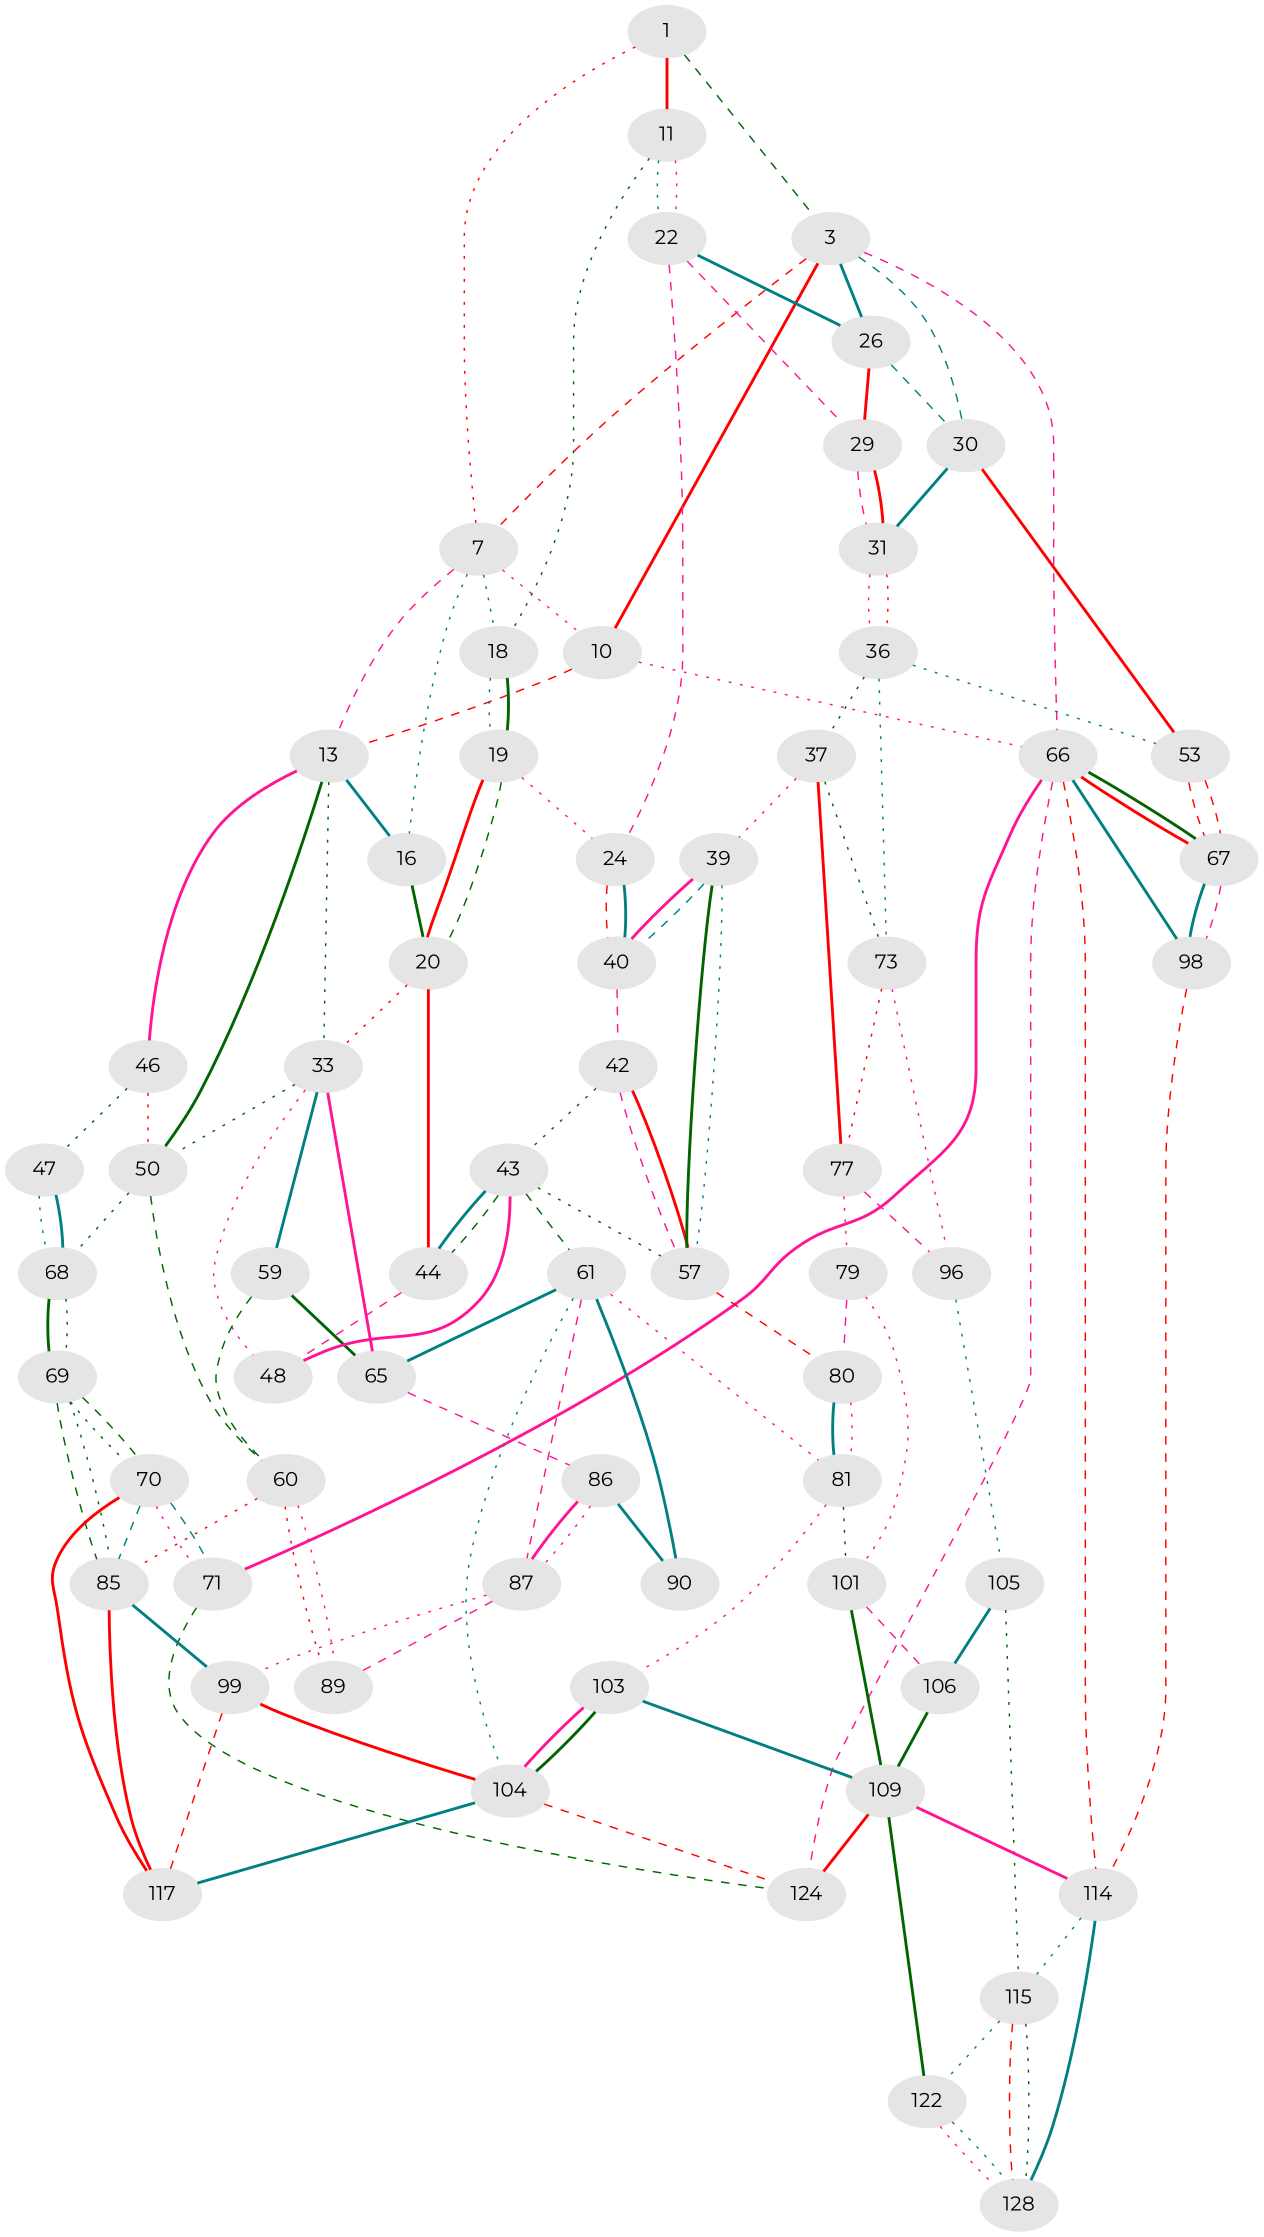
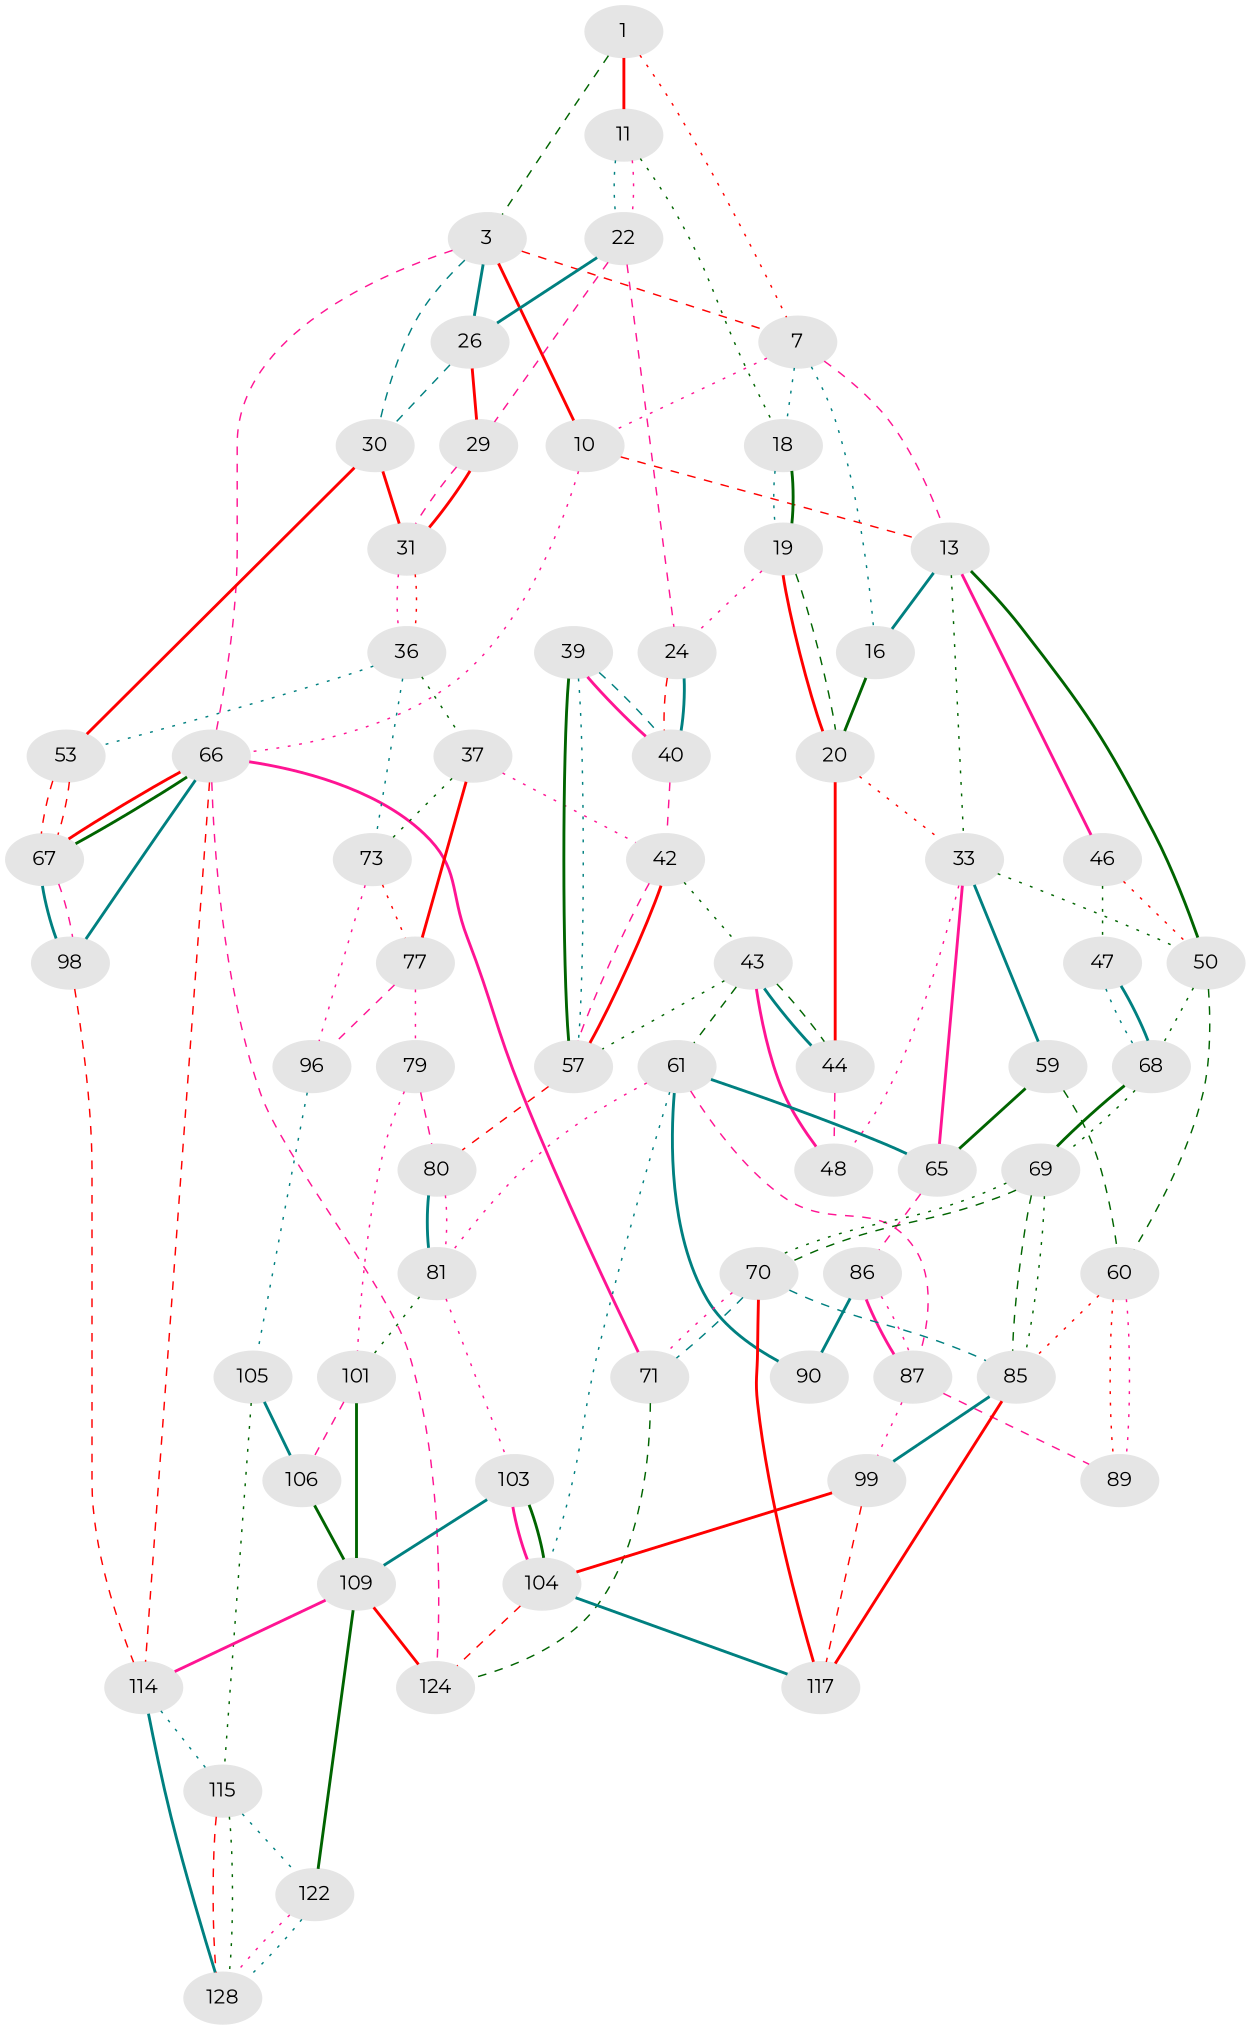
(922, 497) -> (391, 497)
(768, 808) -> (552, 799)
